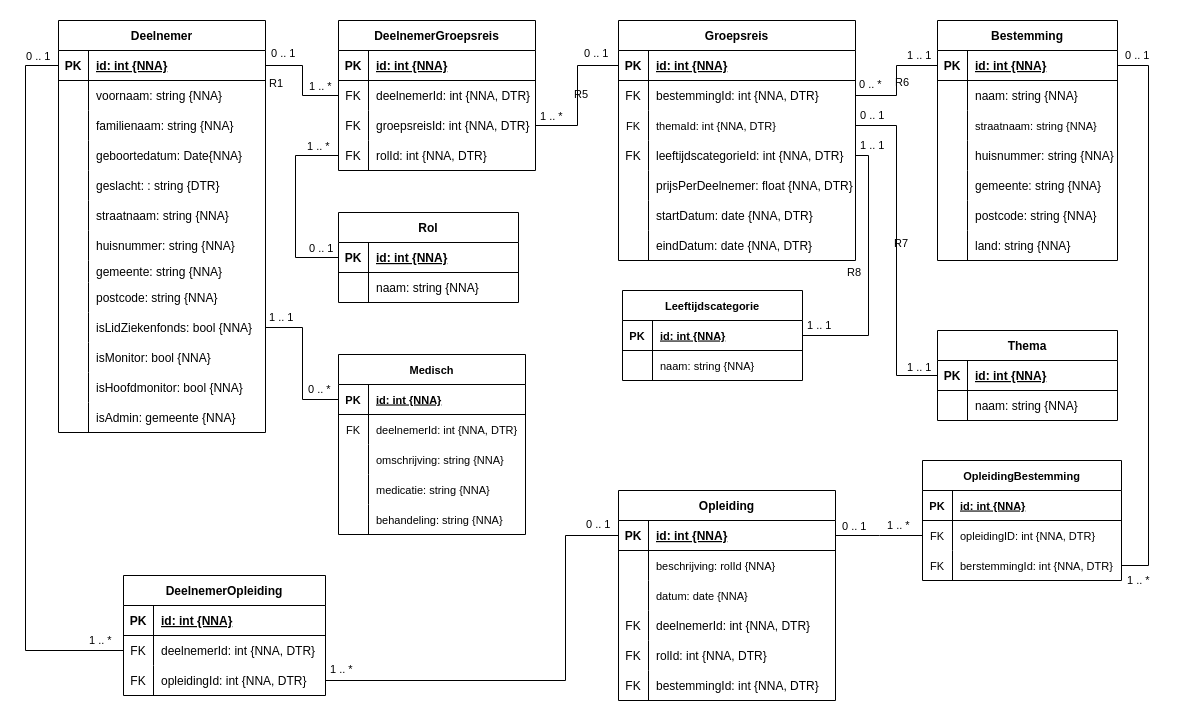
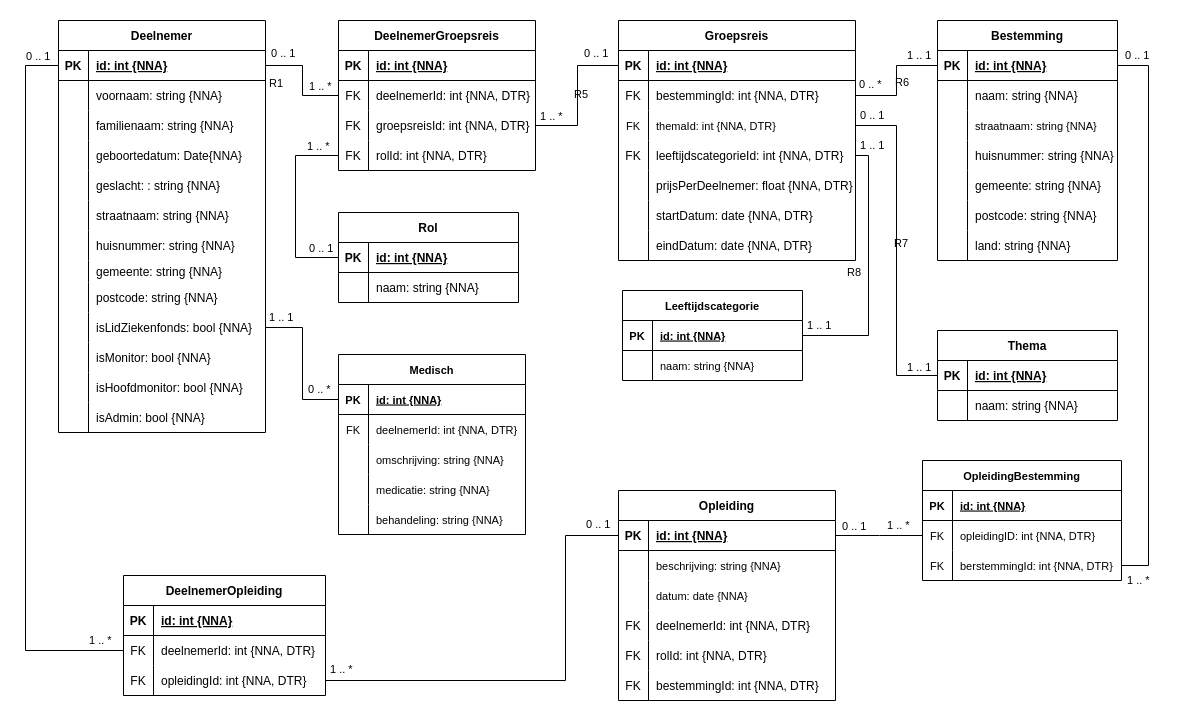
(166, 186) -> (166, 186)
(165, 418) -> (150, 418)
(726, 566) -> (729, 566)
